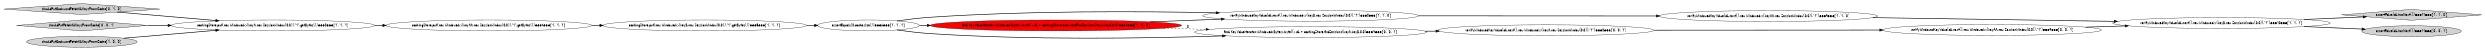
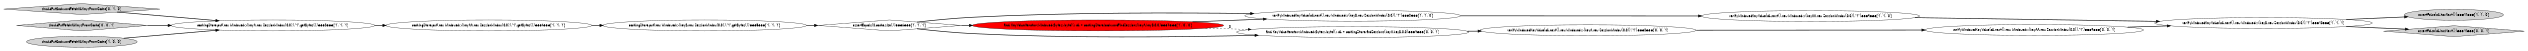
(2412, 15) -> (2454, 15)
(868, 25) -> (889, 25)
(2412, 31) -> (2454, 31)
